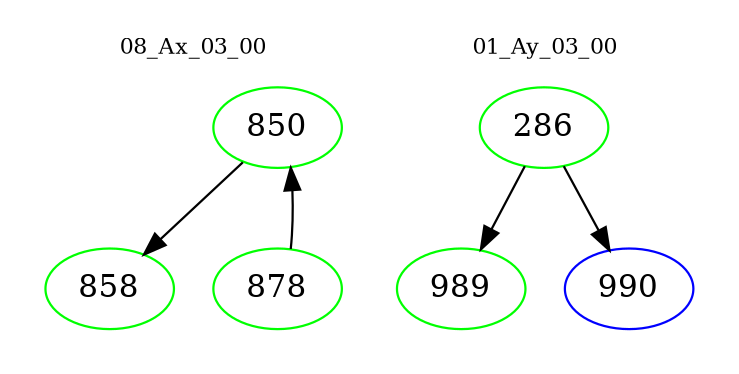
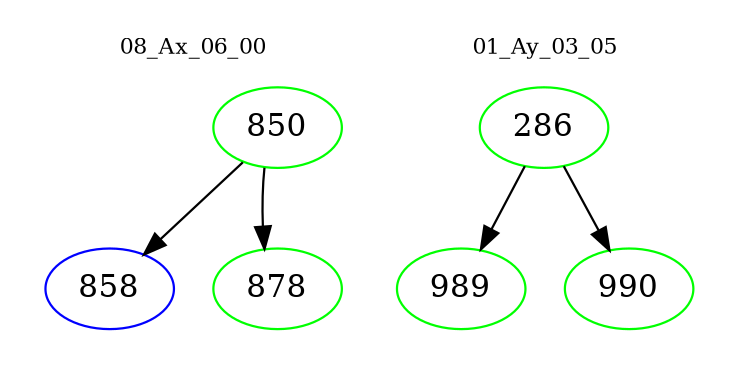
(194, 48) -> (194, 48)
(545, 48) -> (545, 48)
(293, 220) -> (263, 197)
(110, 289) -> (110, 289)
(629, 289) -> (629, 289)
